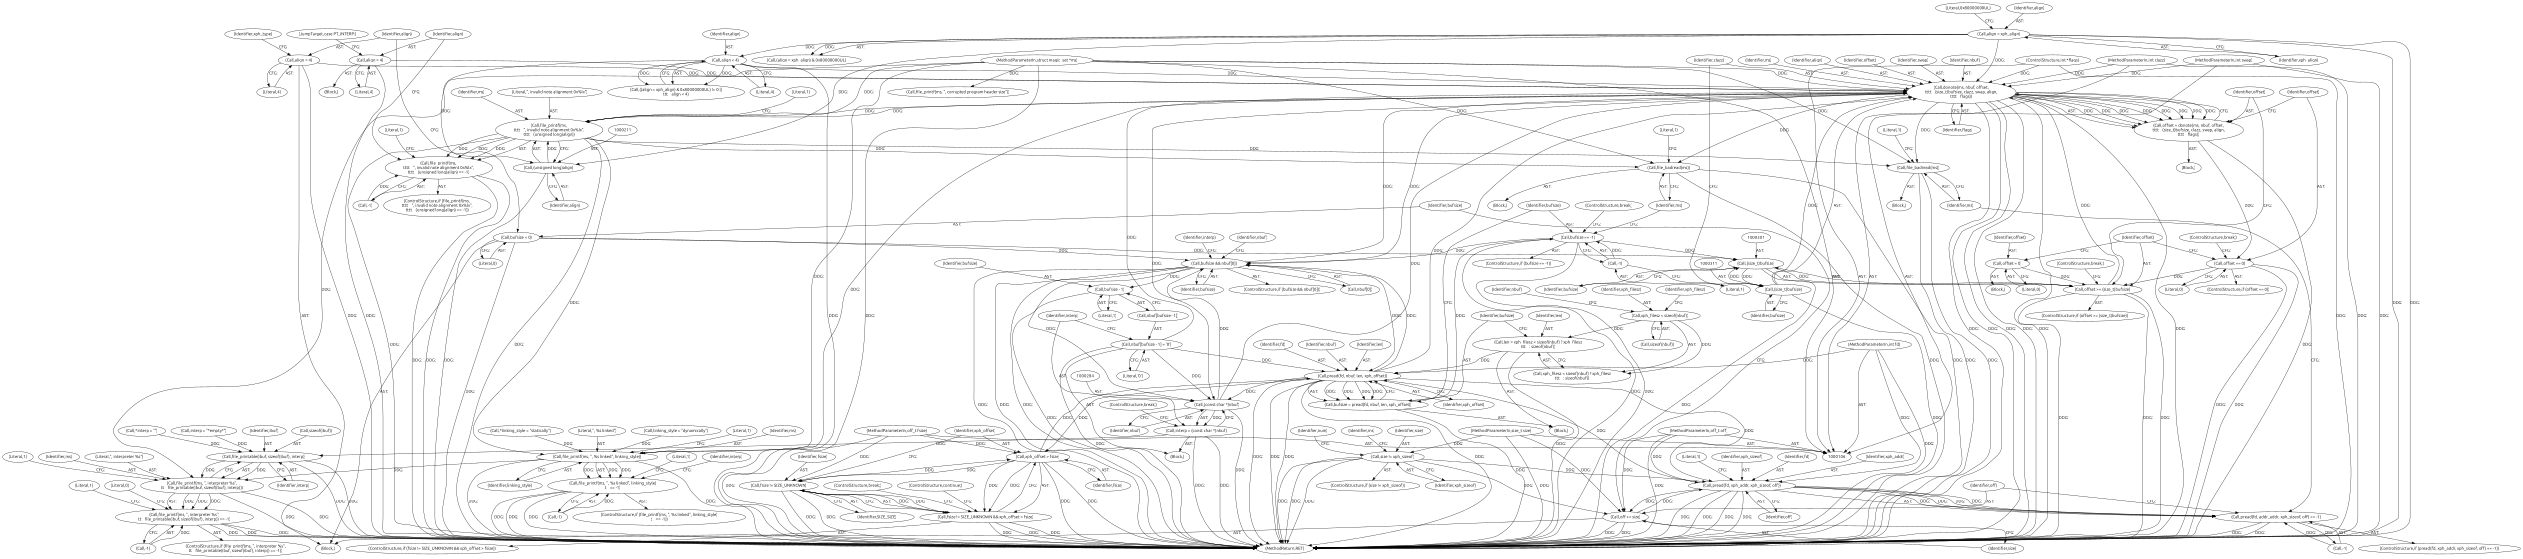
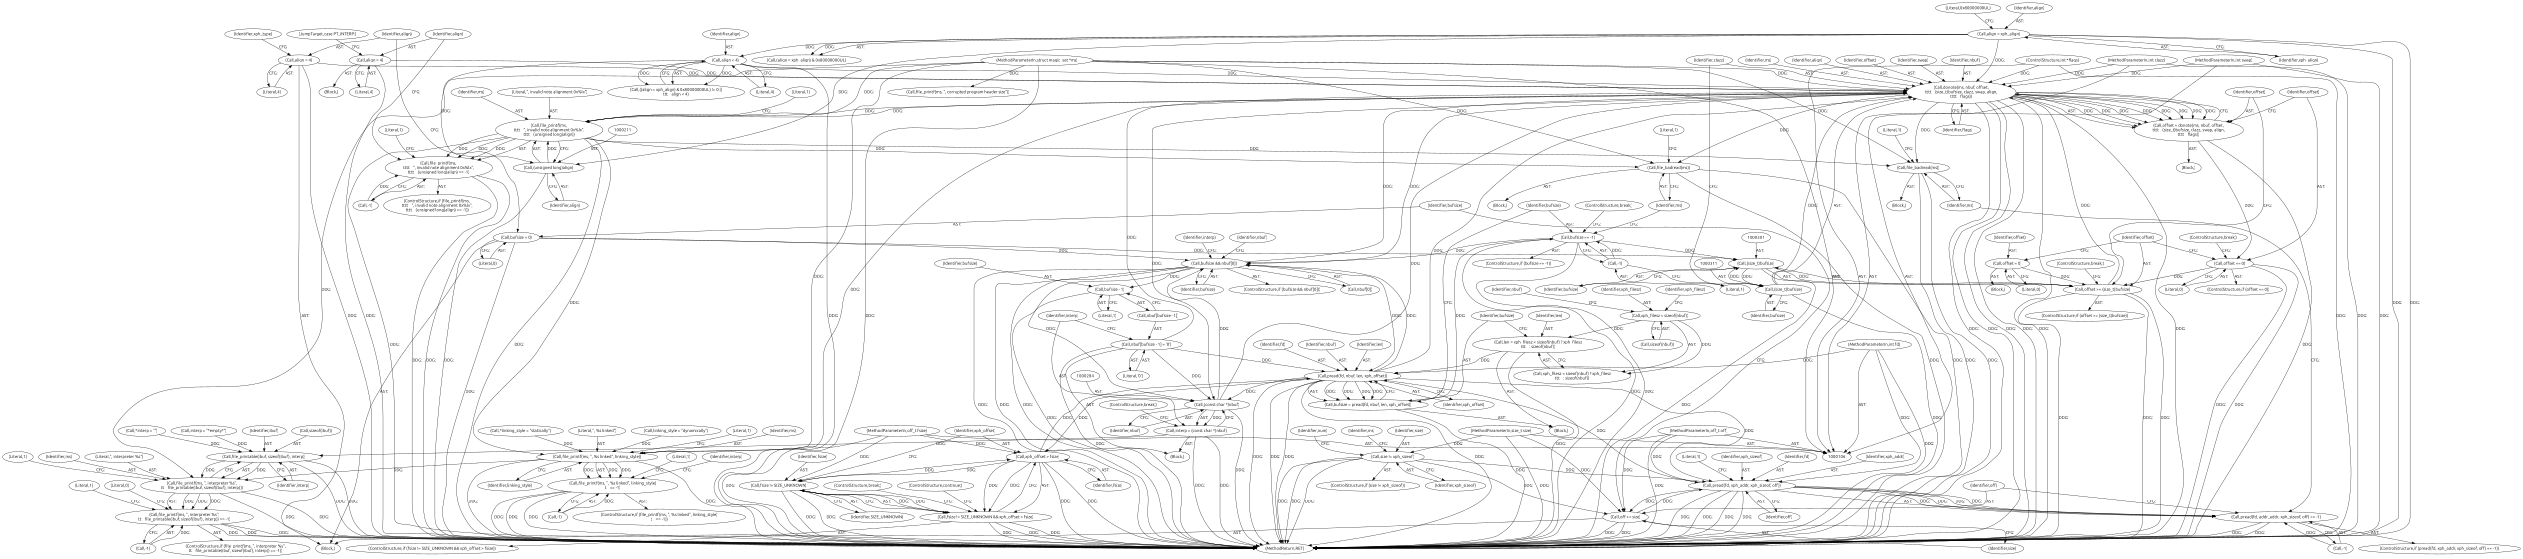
(1135, 360) -> (1135, 360)
(877, 517) -> (877, 517)
